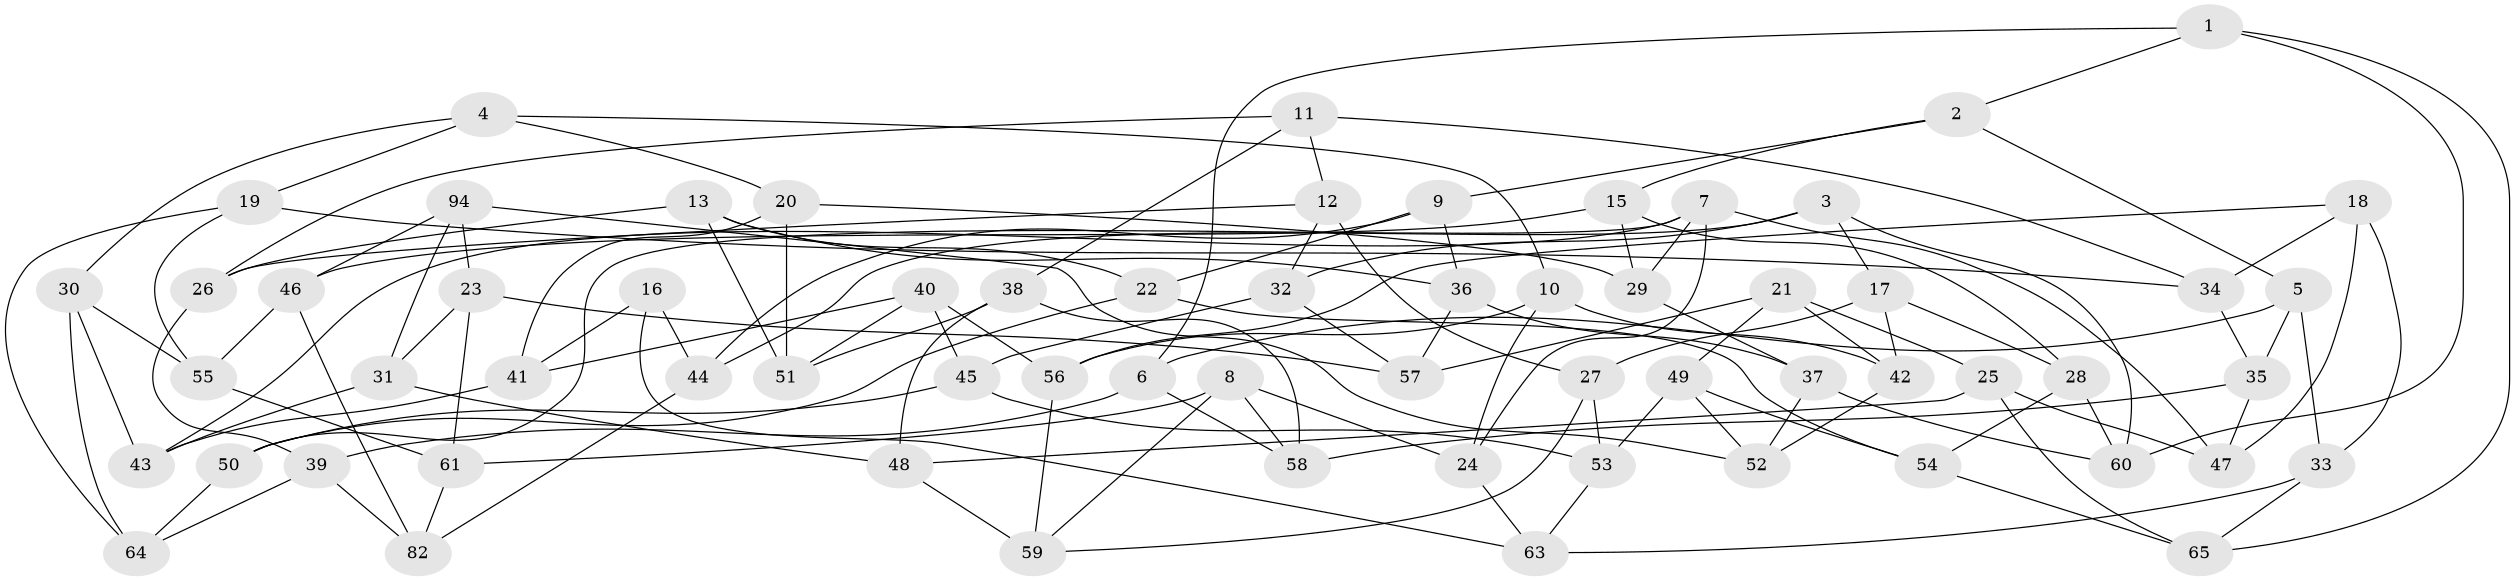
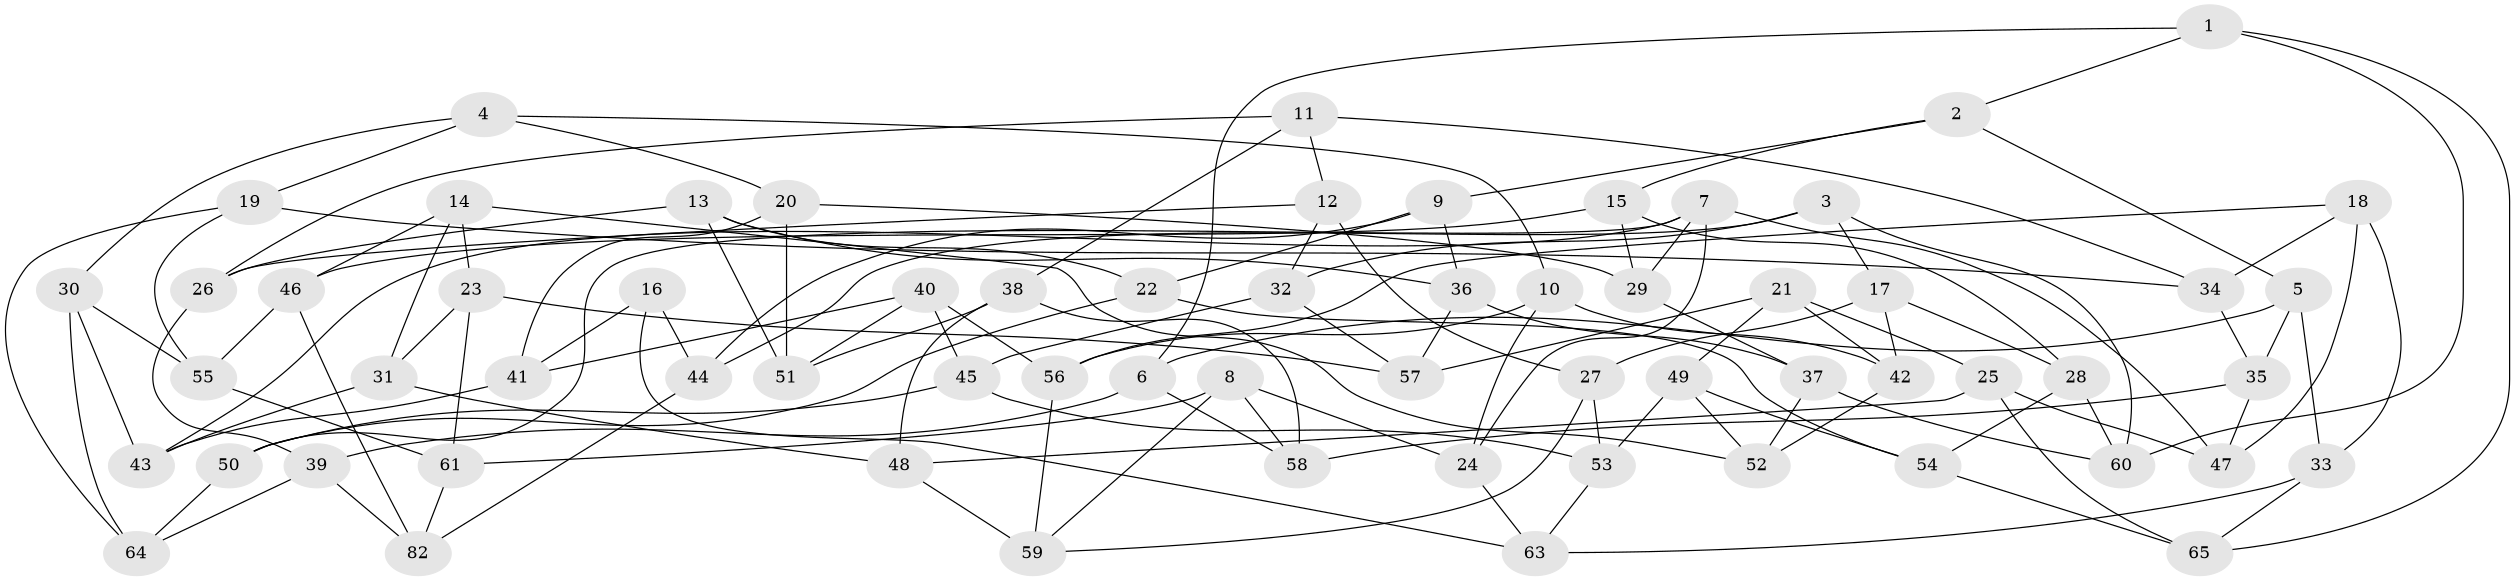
(460, 202) -> (460, 202)
